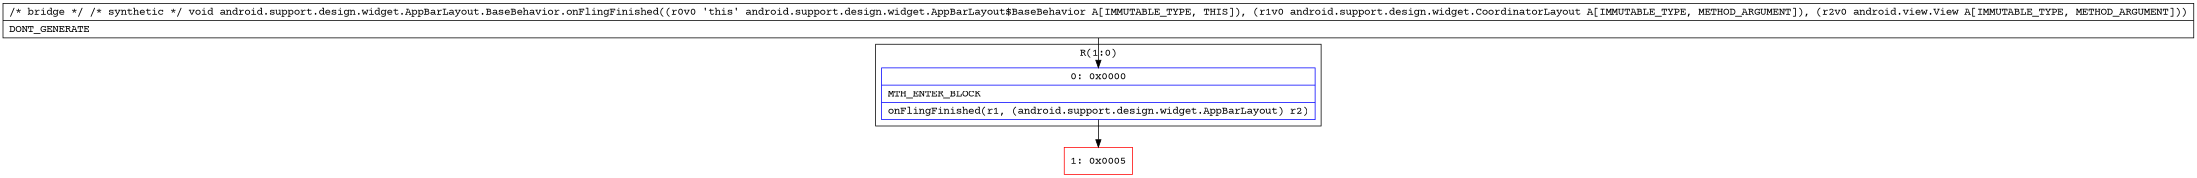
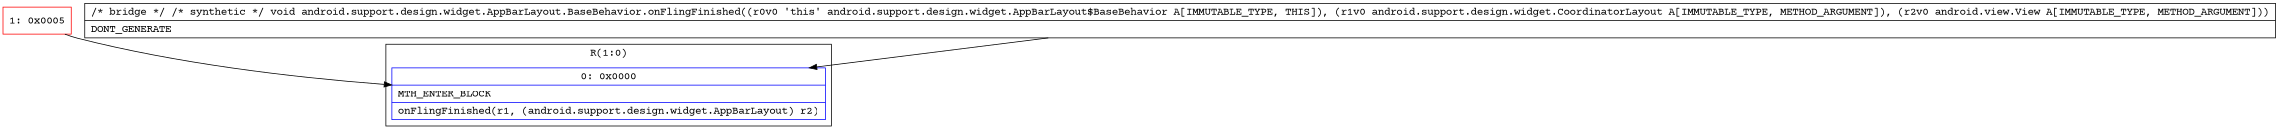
(1098, 131) -> (223, 67)
